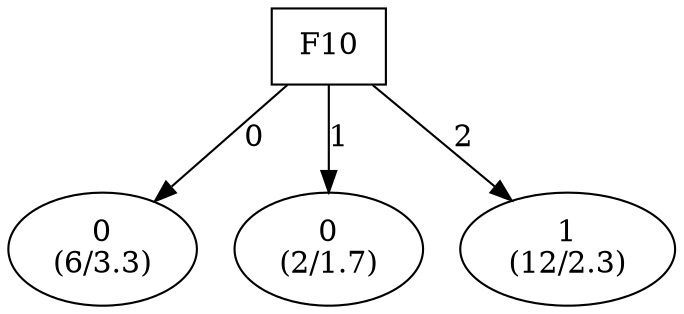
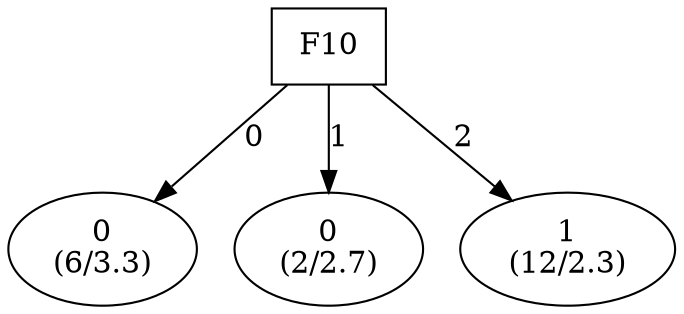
(329, 249) -> (329, 249)
